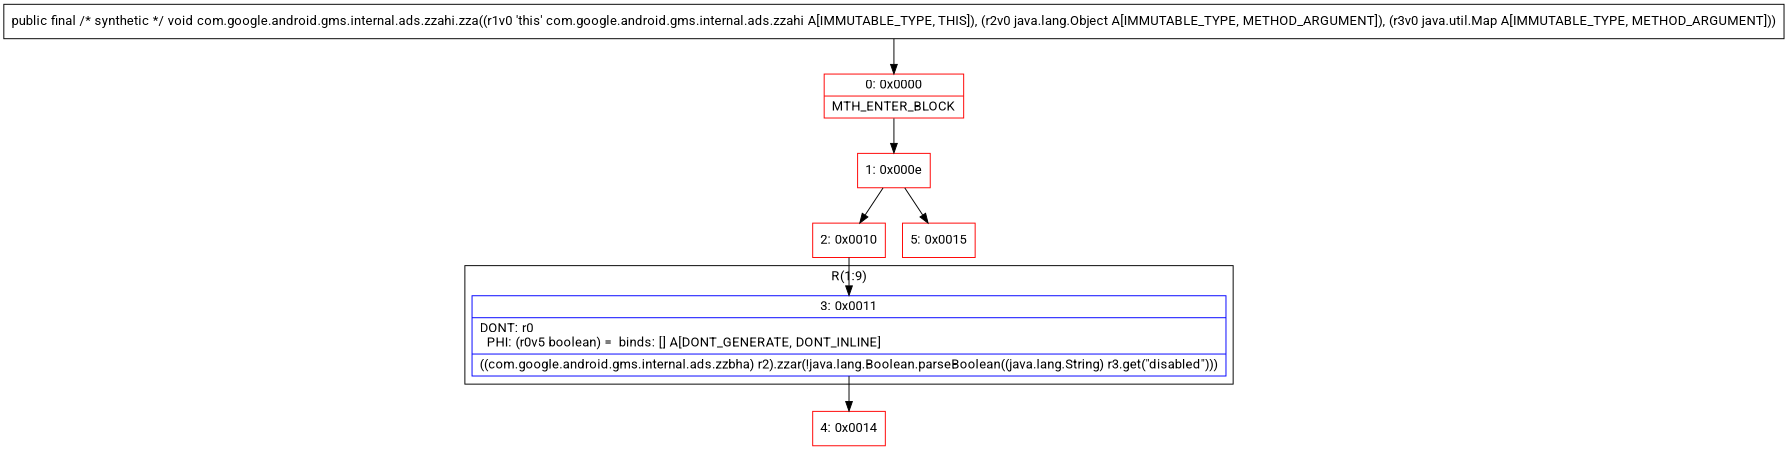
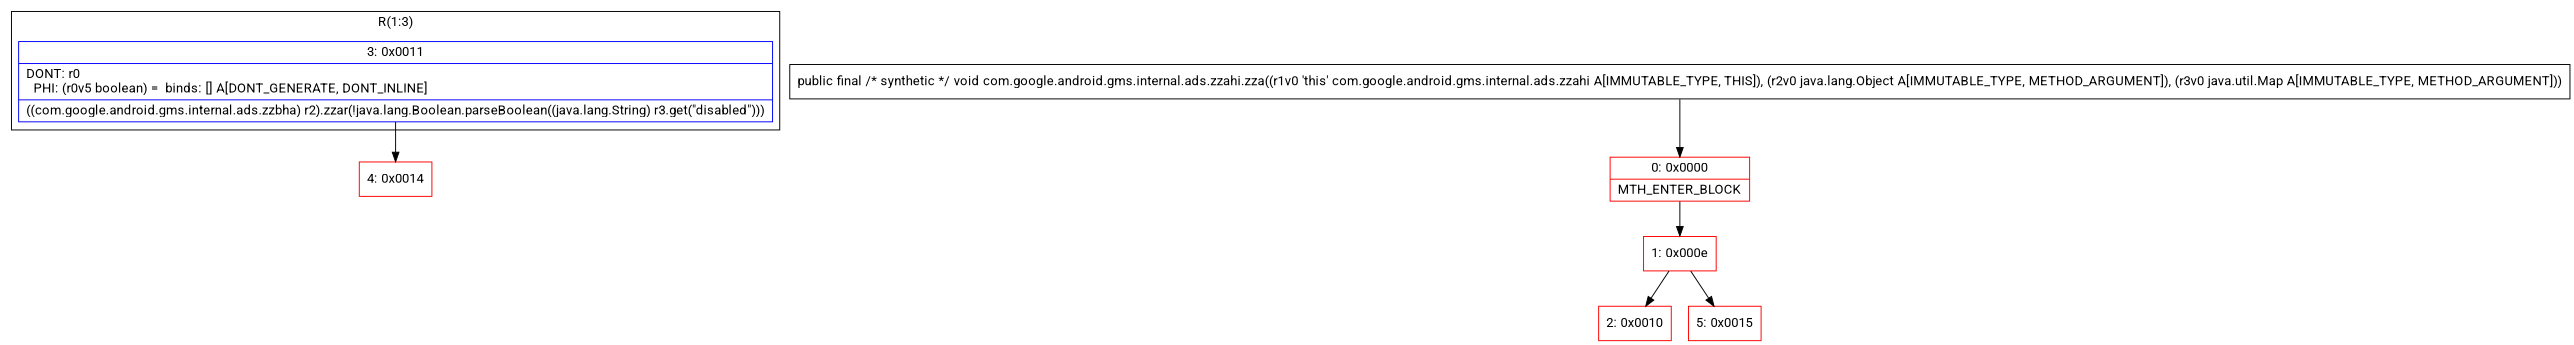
(849, 272) -> none
(849, 277) -> (396, 22)
